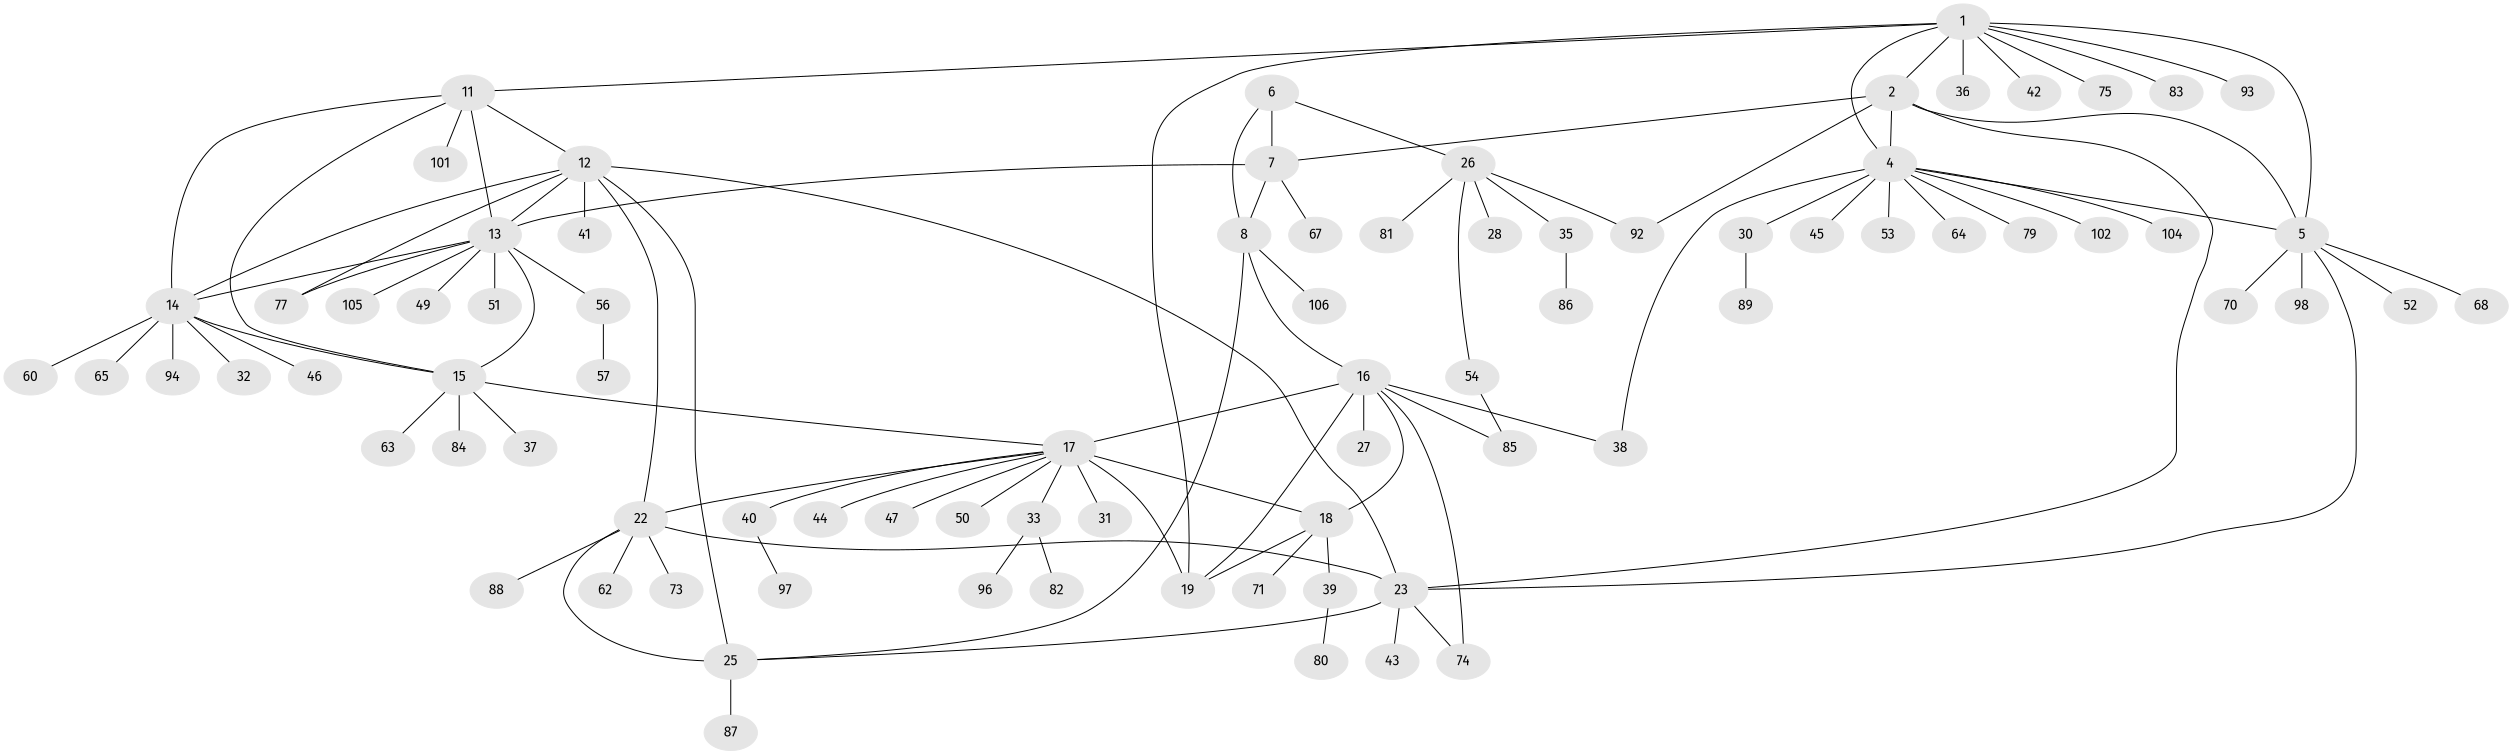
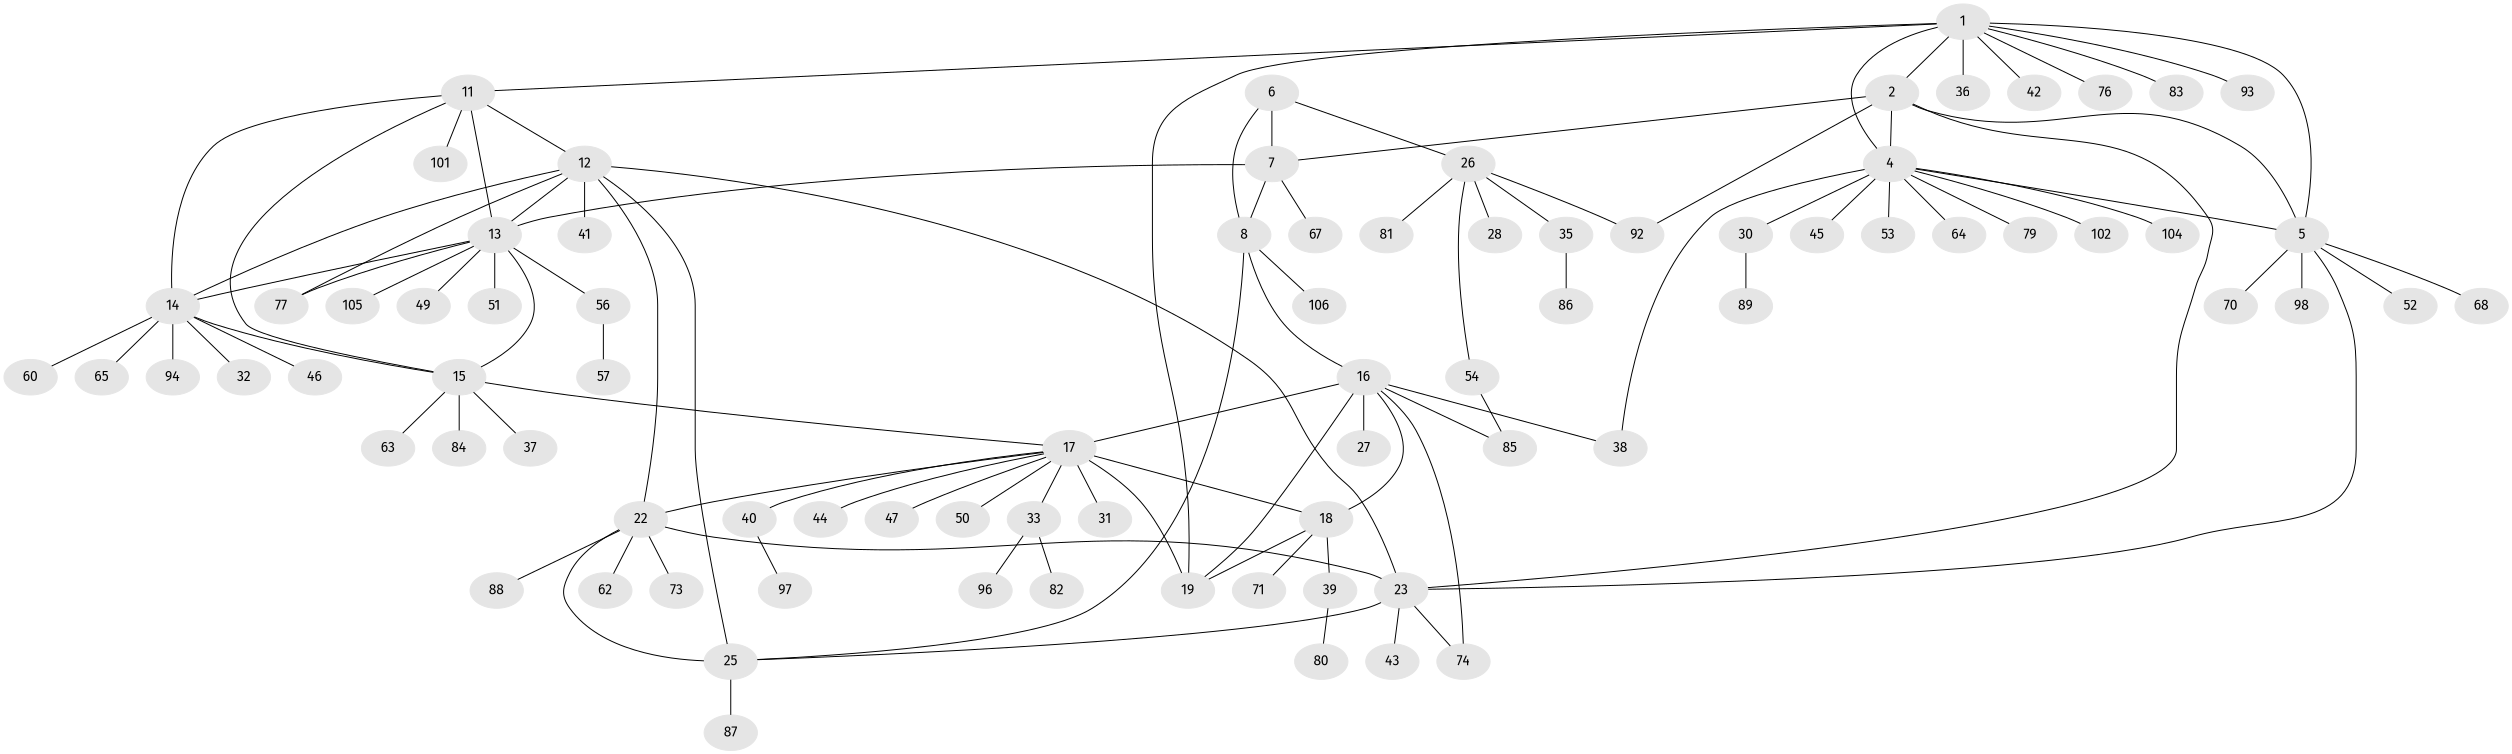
(2105, 93) -> (2105, 93)
